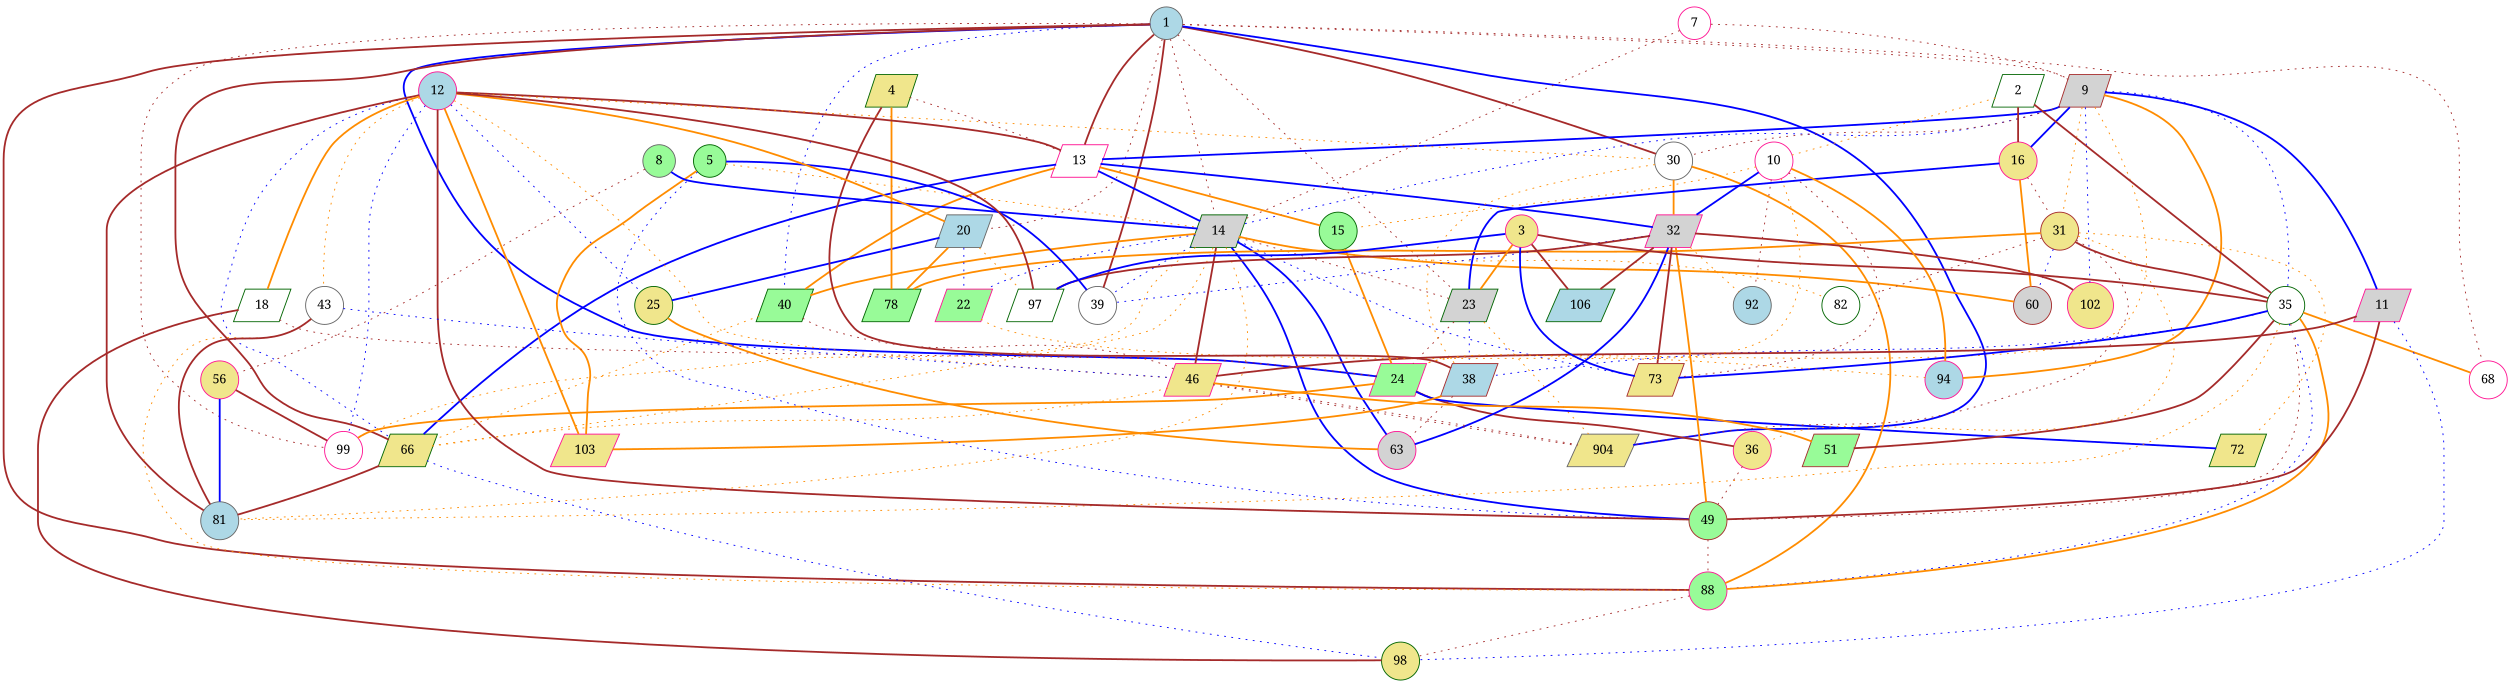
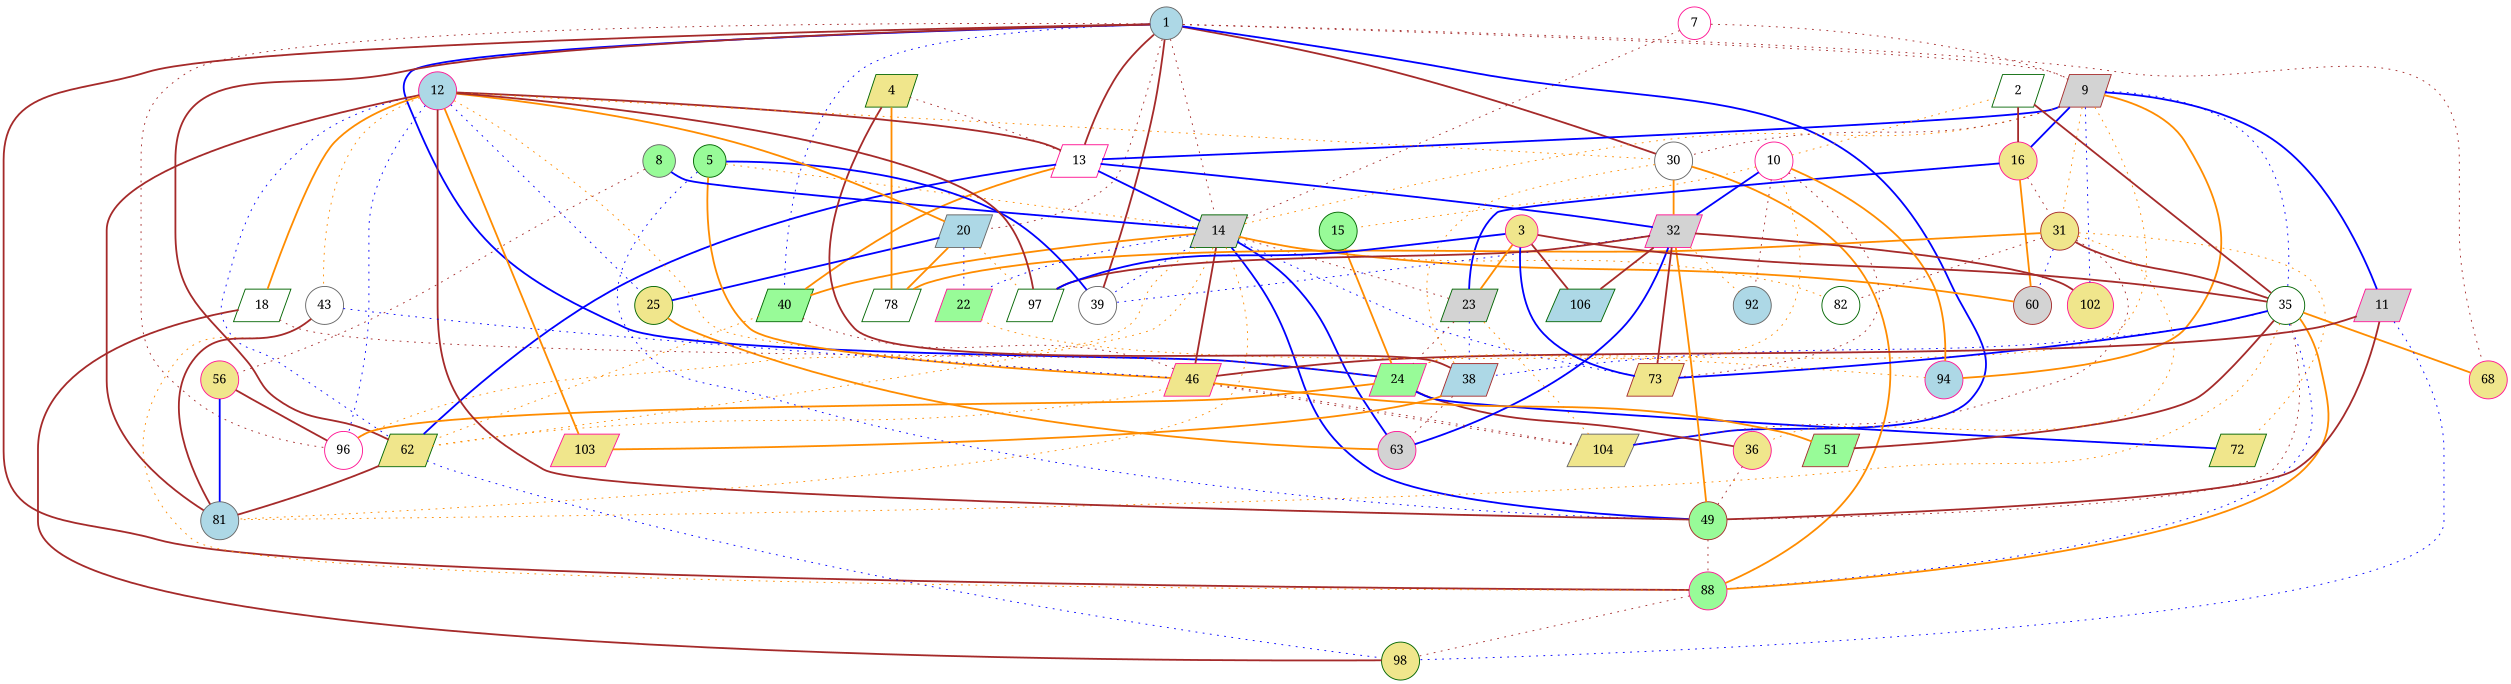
(1649, 142) -> (1649, 142)
(1315, 162) -> none
(1204, 195) -> none
(566, 276) -> (763, 334)
(892, 305) -> (892, 305)
(2488, 380) -> (2488, 380)
(344, 450) -> (344, 450)
(408, 450) -> (408, 450)
(1603, 450) -> (1603, 450)
